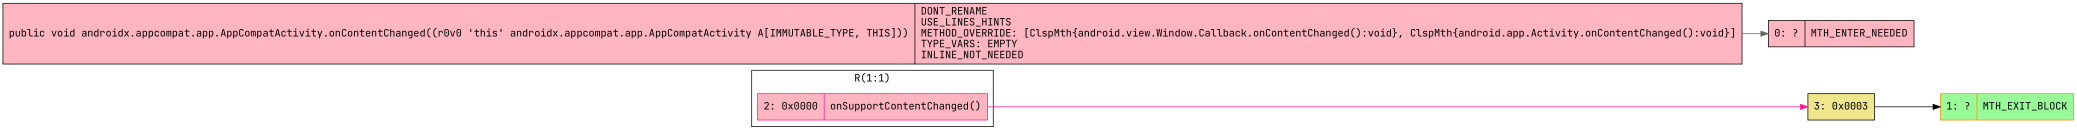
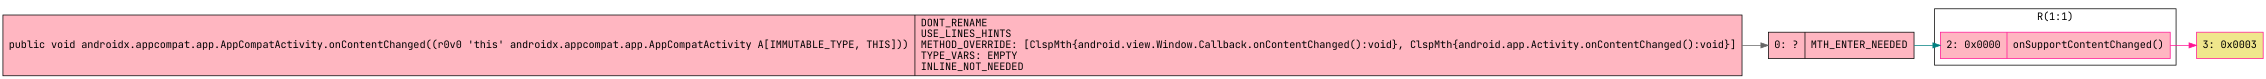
none -> (1924, 45)
(1841, 107) -> (2230, 45)
(2007, 107) -> none
